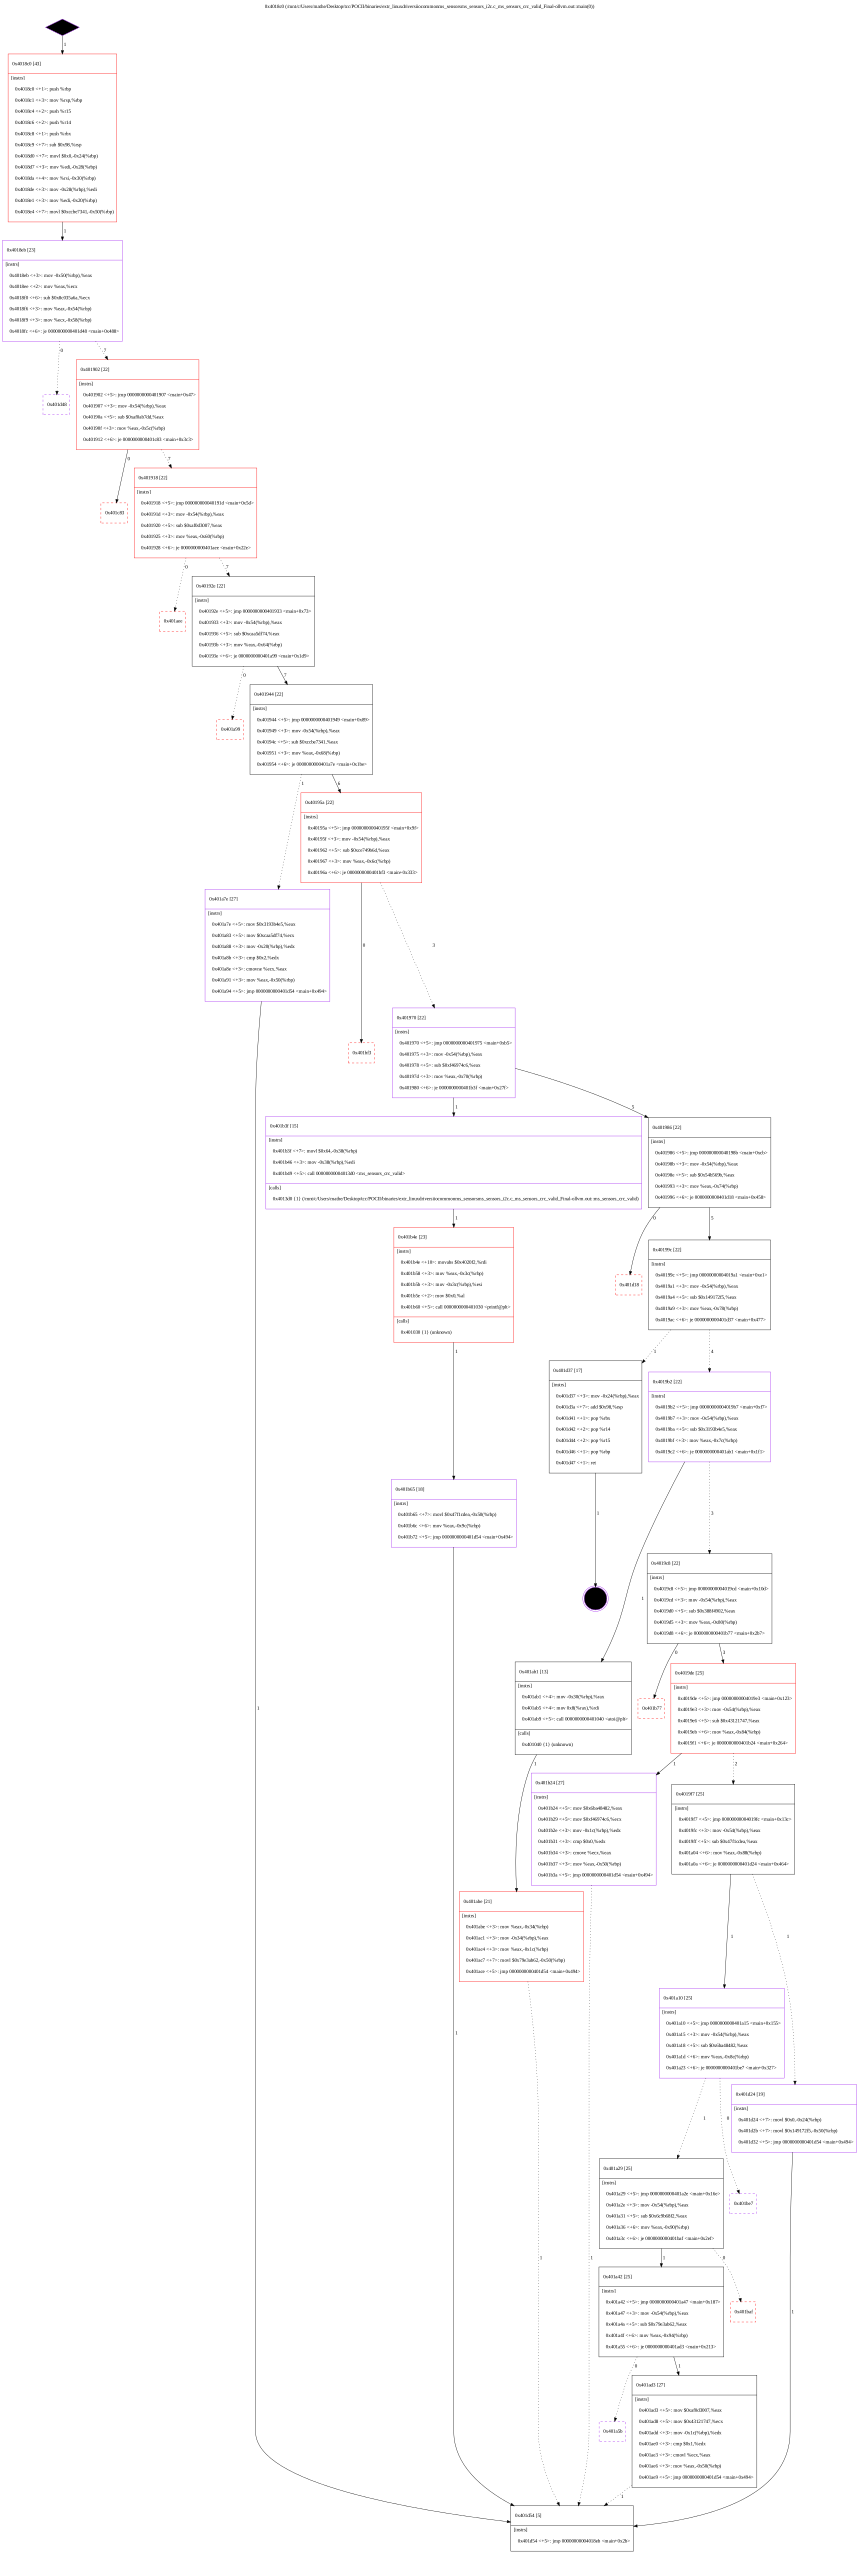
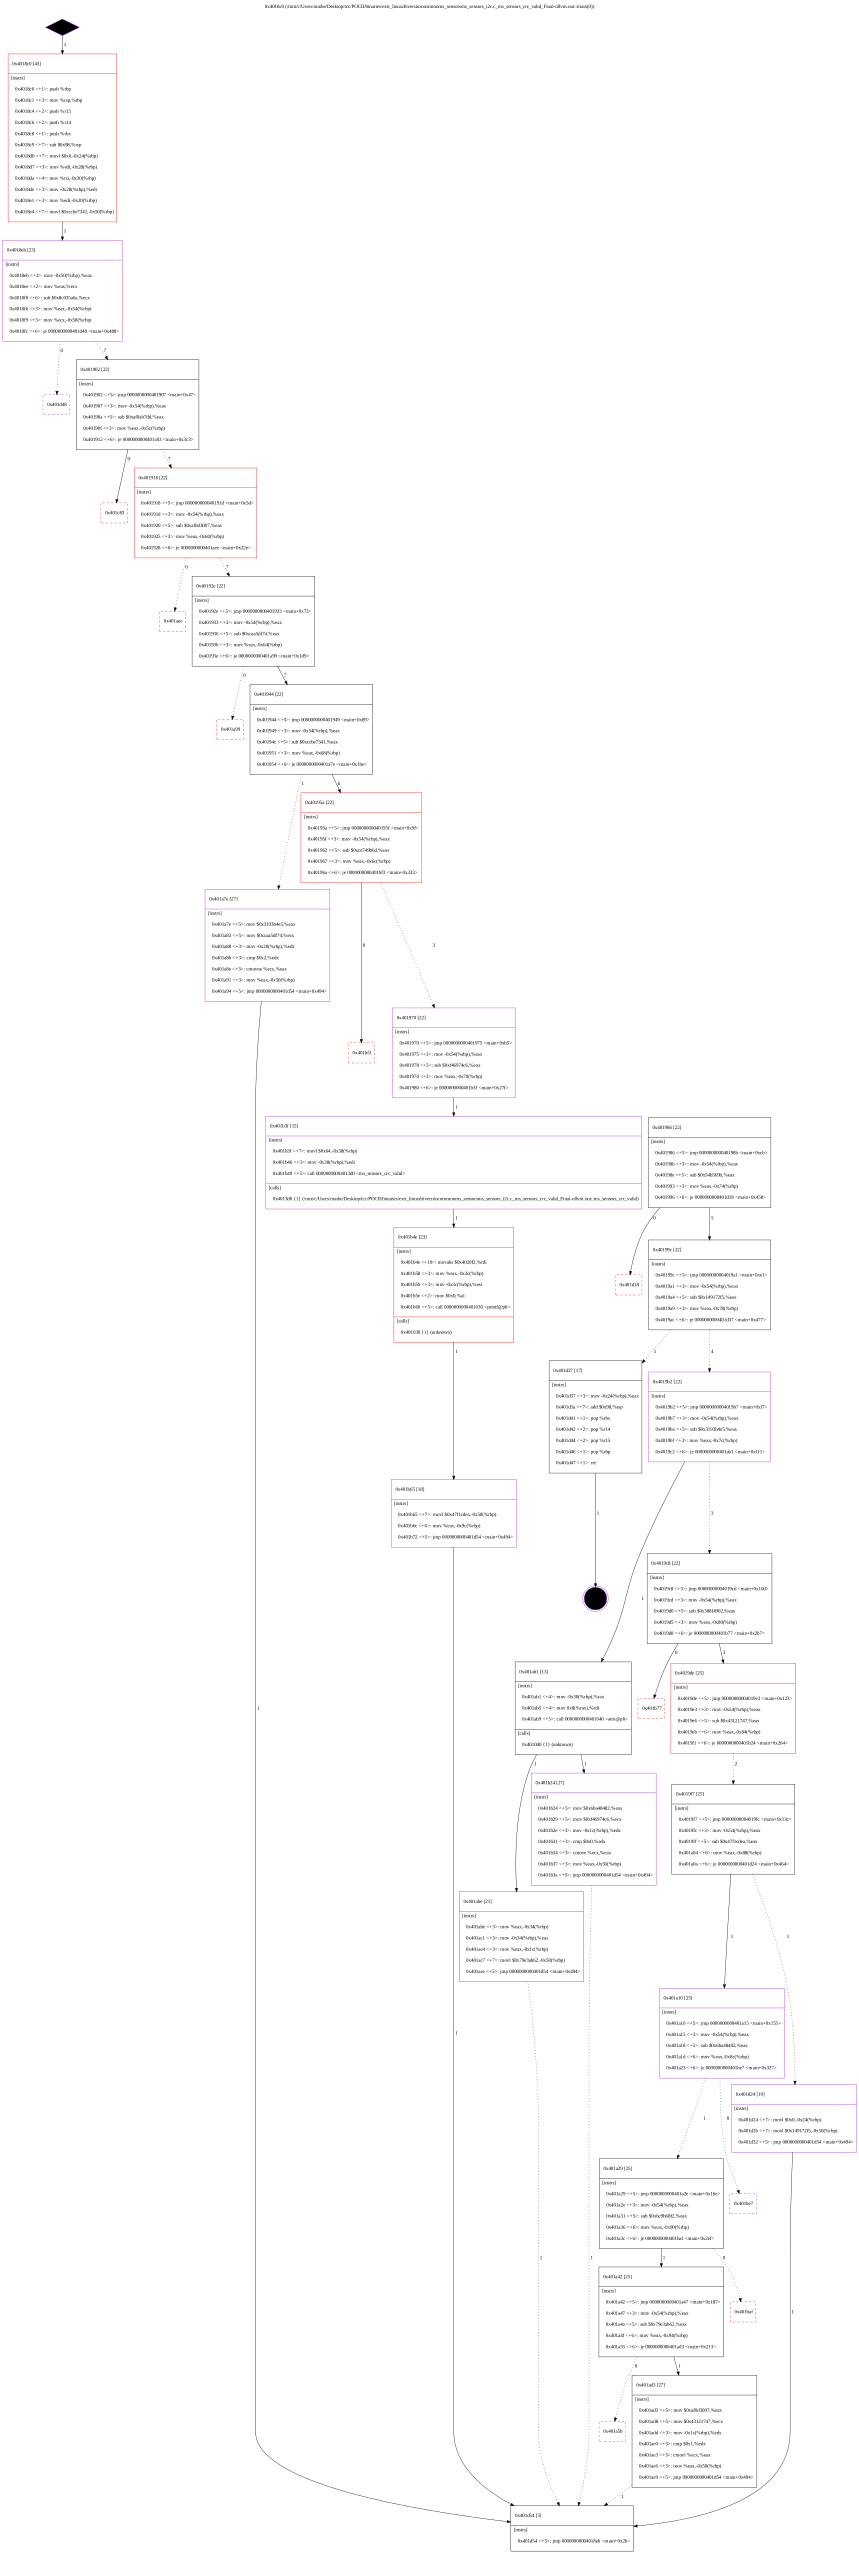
(138, 405) -> (138, 405)
(581, 1089) -> none
(670, 1763) -> (582, 1762)
